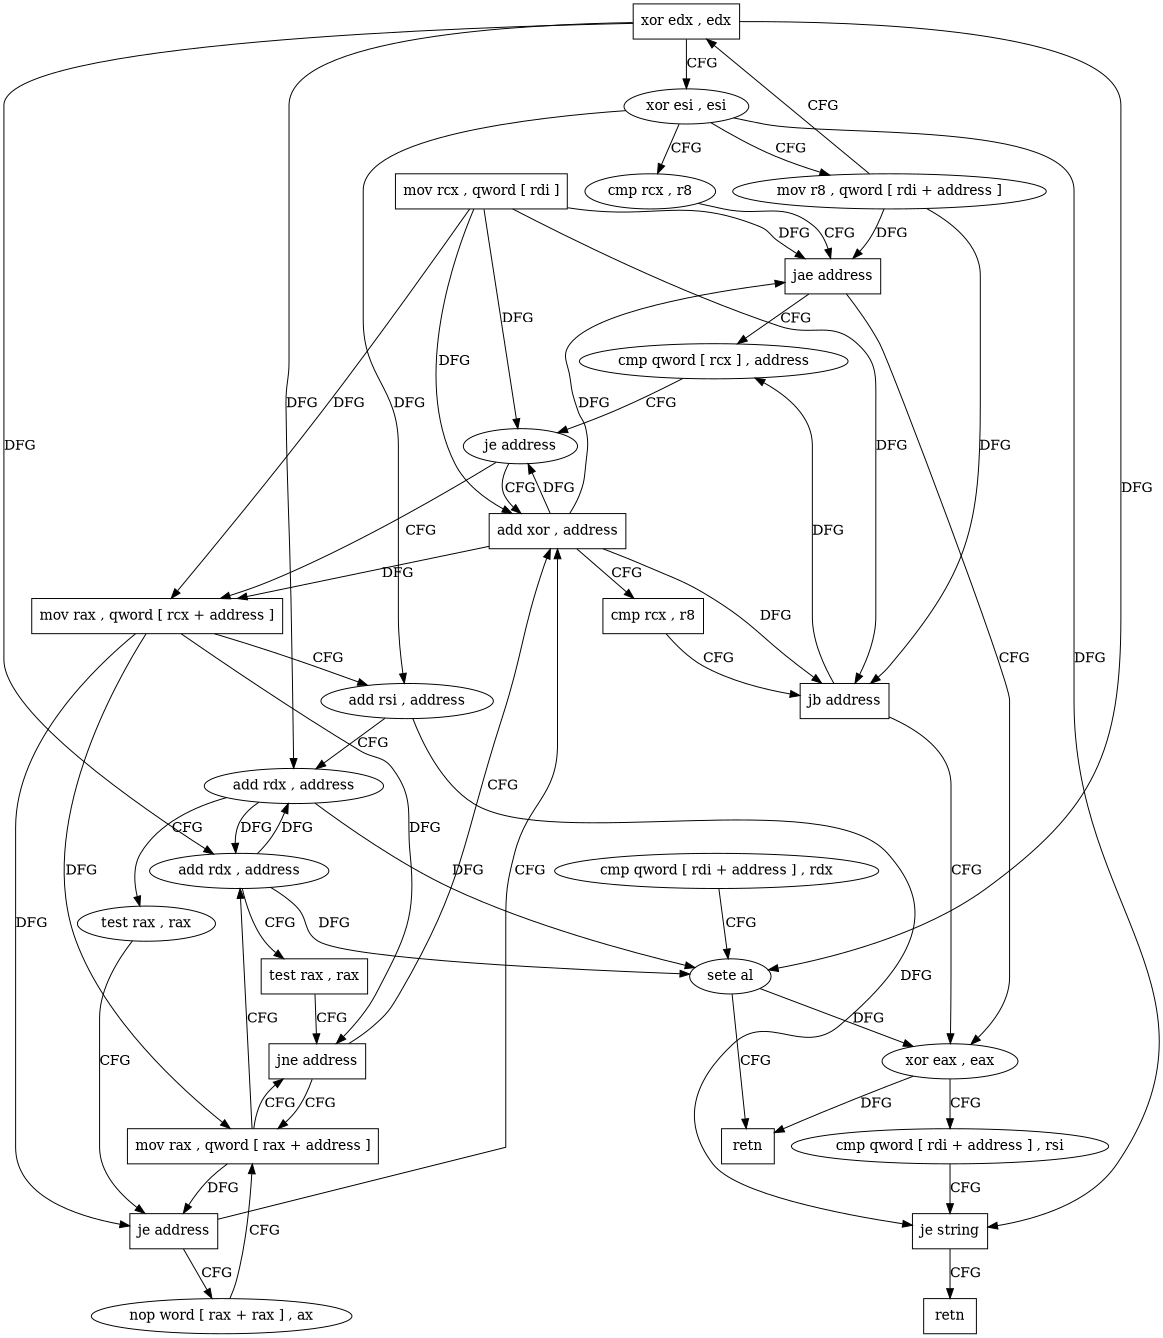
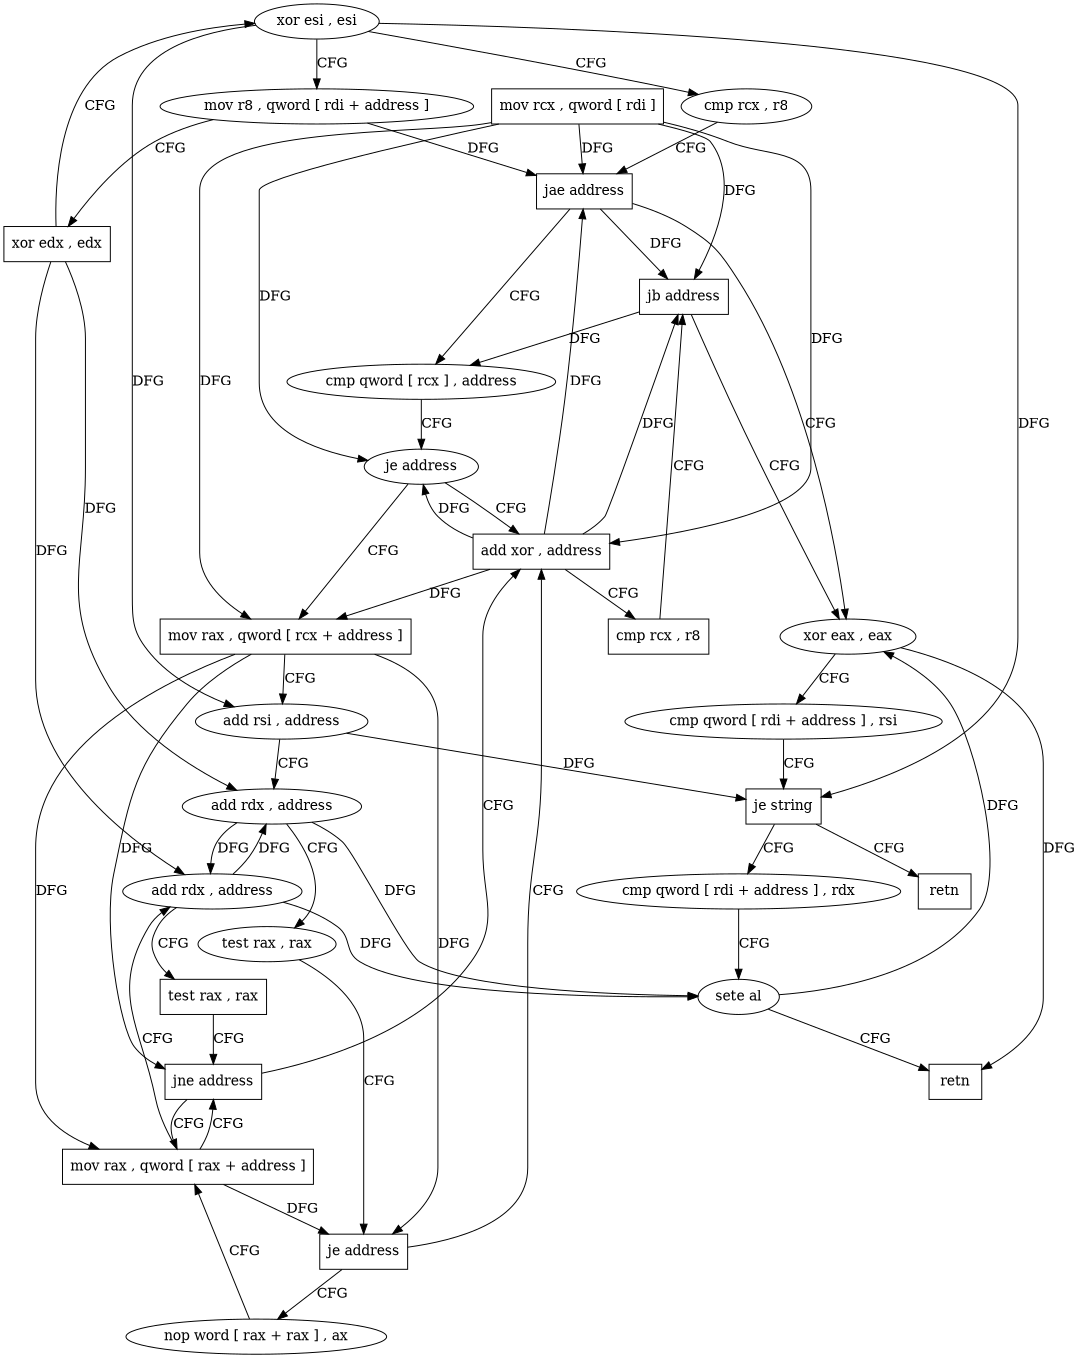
(1121, 429) -> none
(980, 446) -> (631, 240)
none -> (763, 845)
